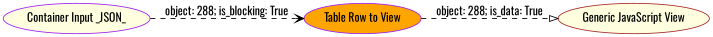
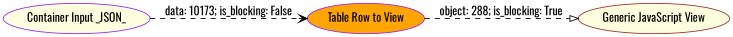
(227, 12) -> (229, 12)
(490, 12) -> (501, 12)
